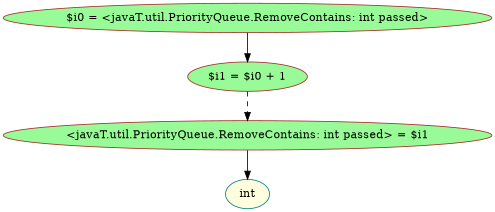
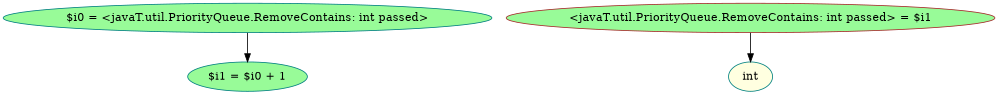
(248, 18) -> (248, 18)
(248, 77) -> (248, 77)
(248, 102) -> none
